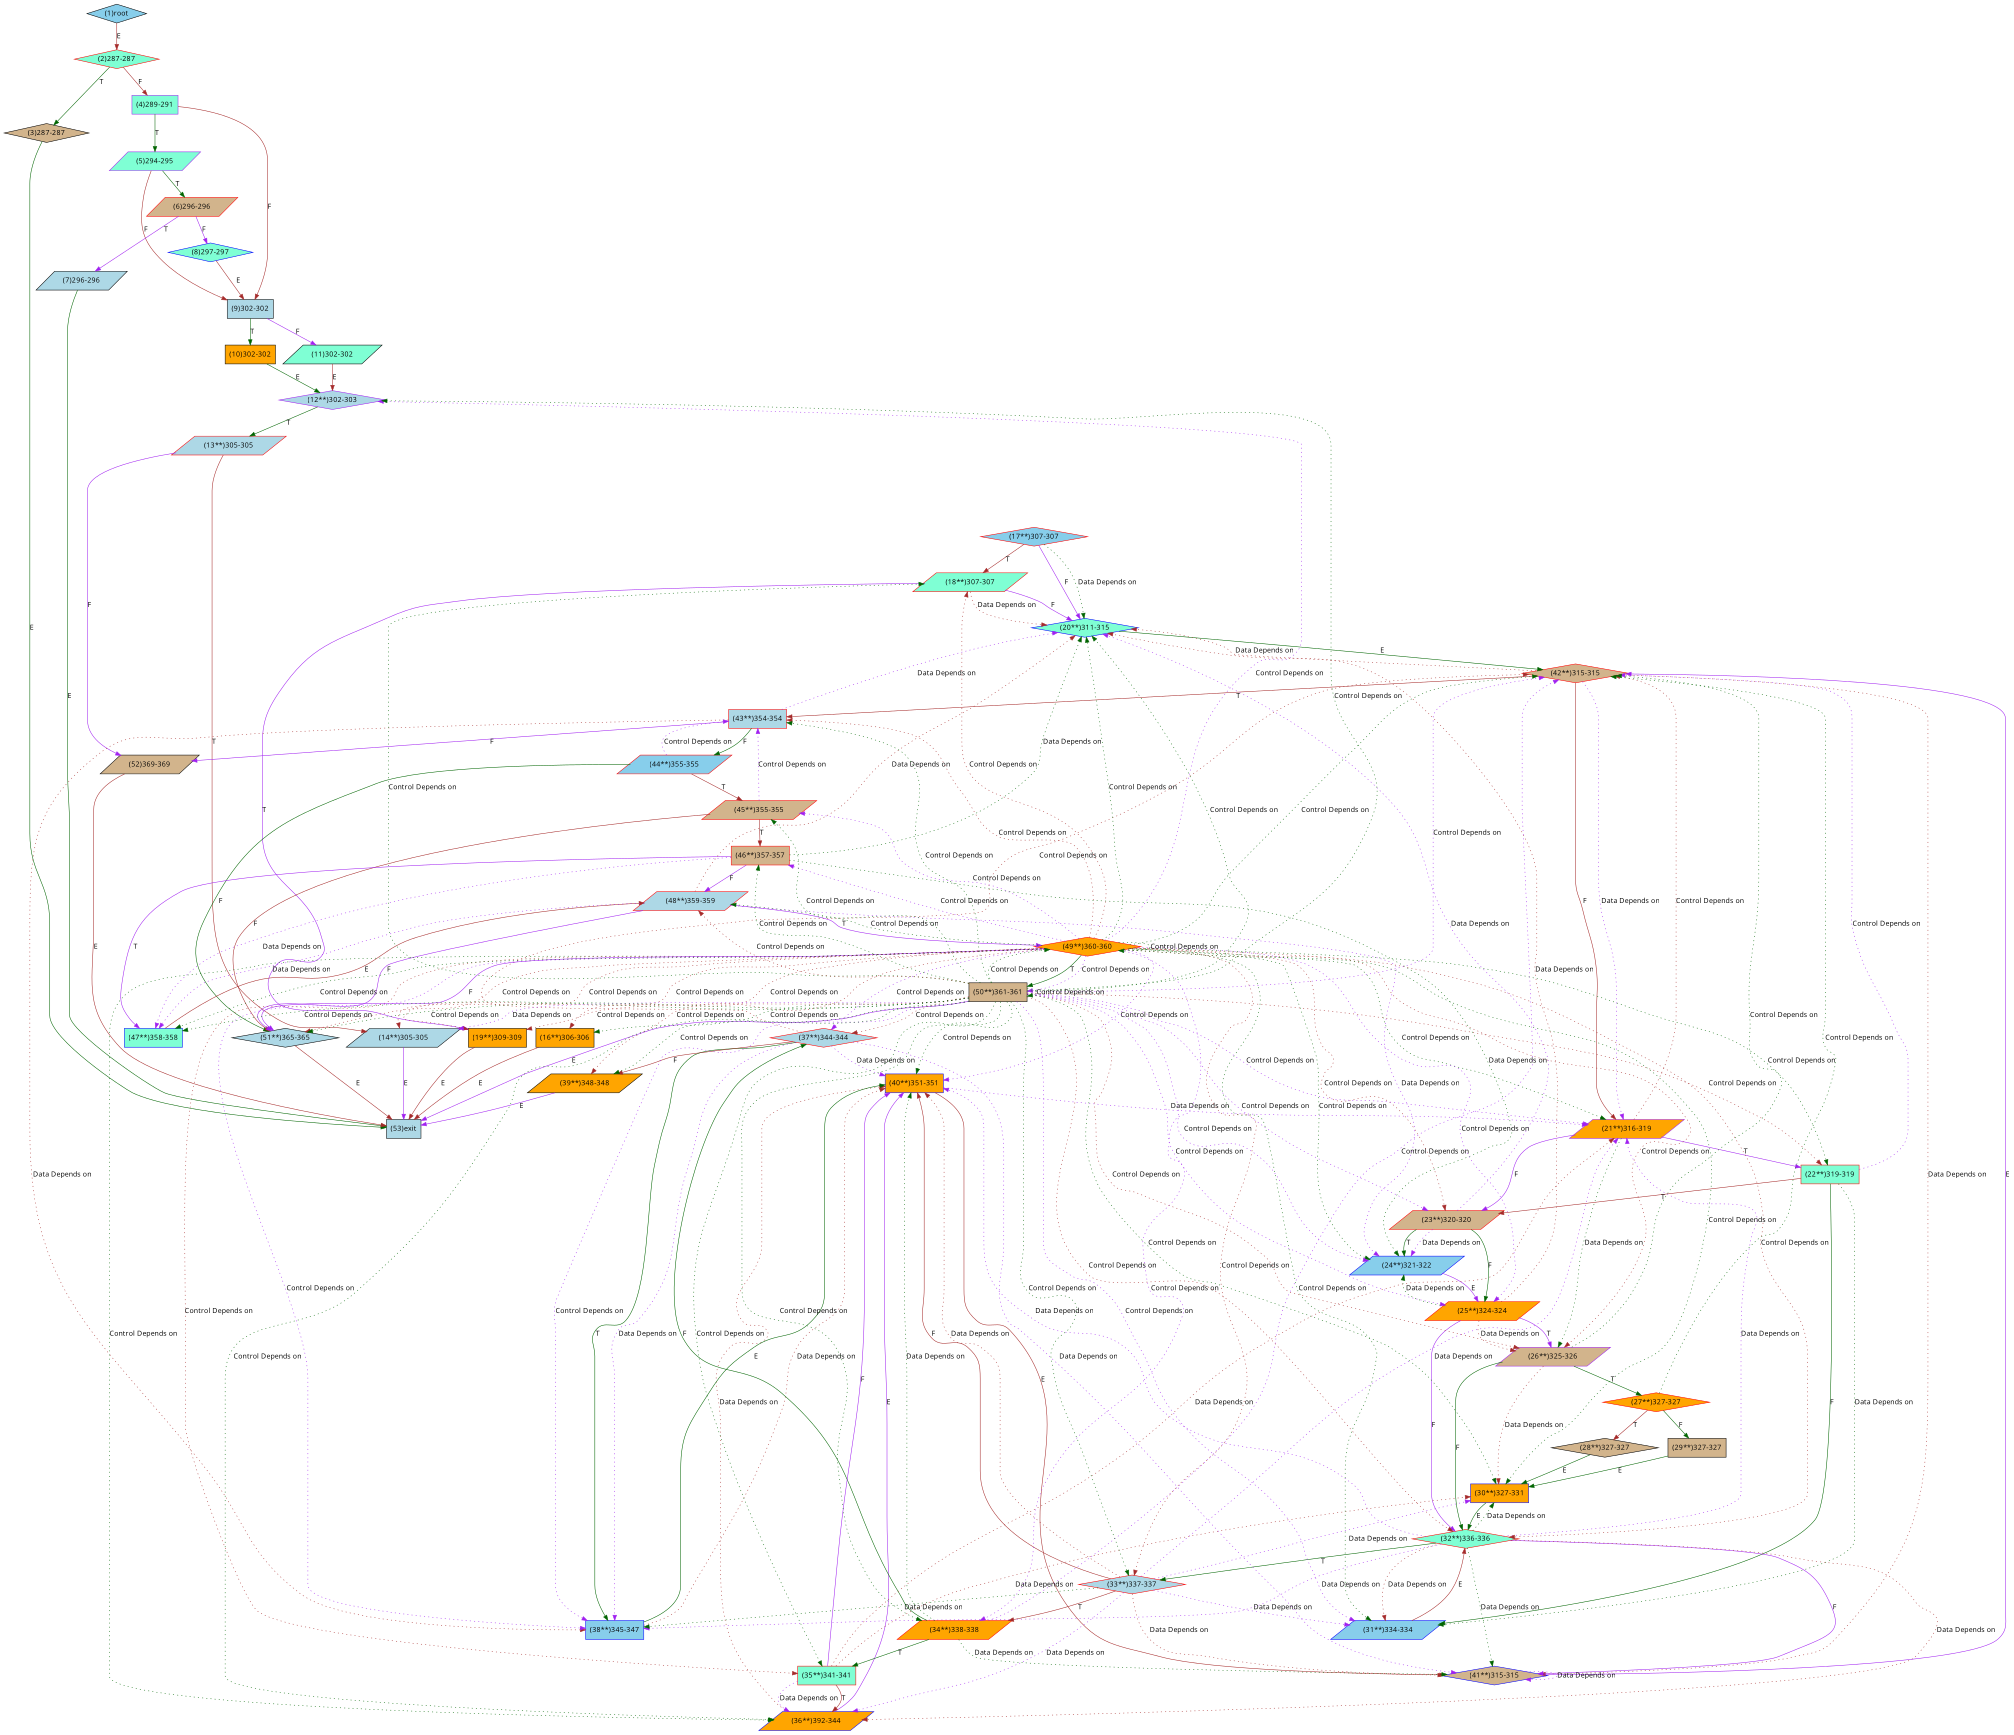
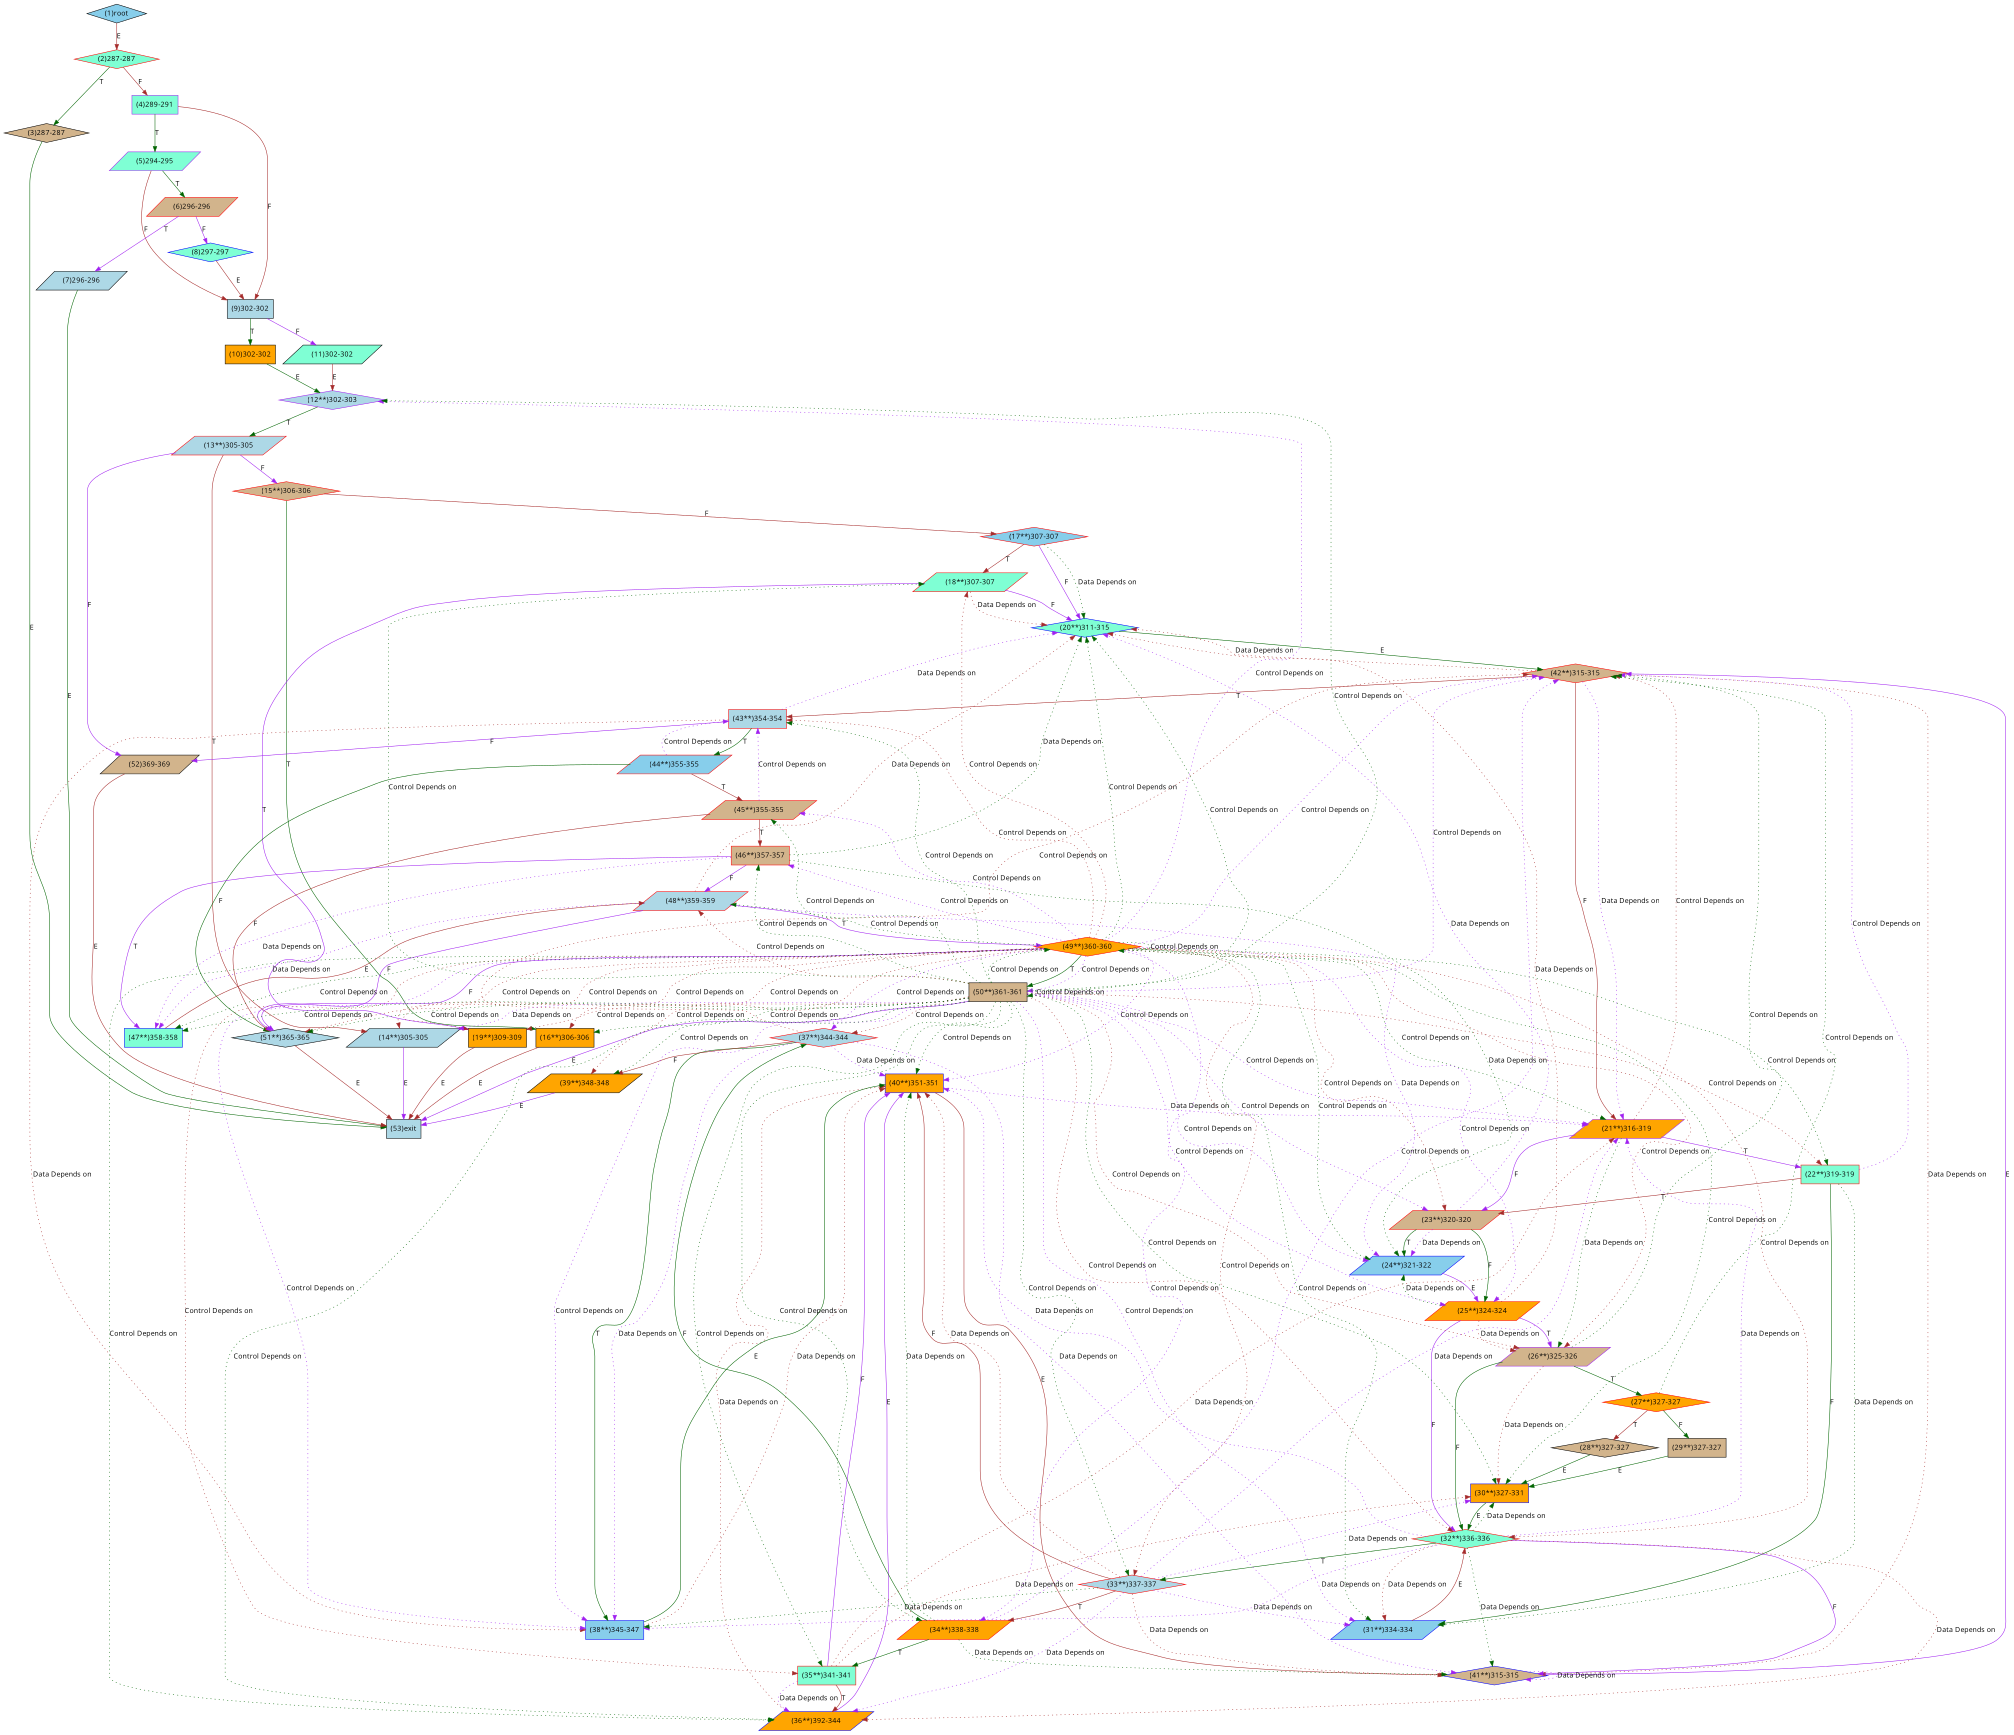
none -> (286, 491)
(745, 742) -> (745, 742)
(1317, 786) -> (1317, 786)
